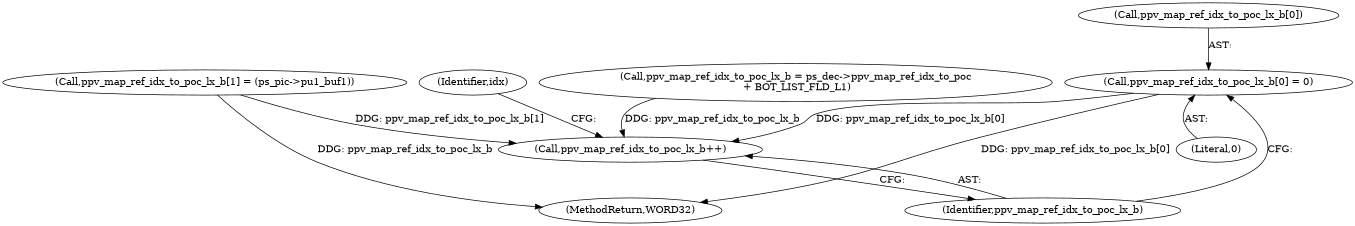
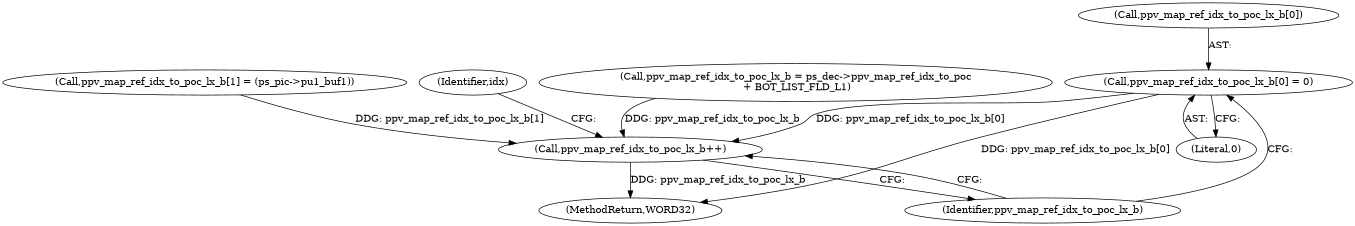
none -> (1214, 112)
(366, 178) -> (630, 177)
(971, 180) -> (971, 180)
